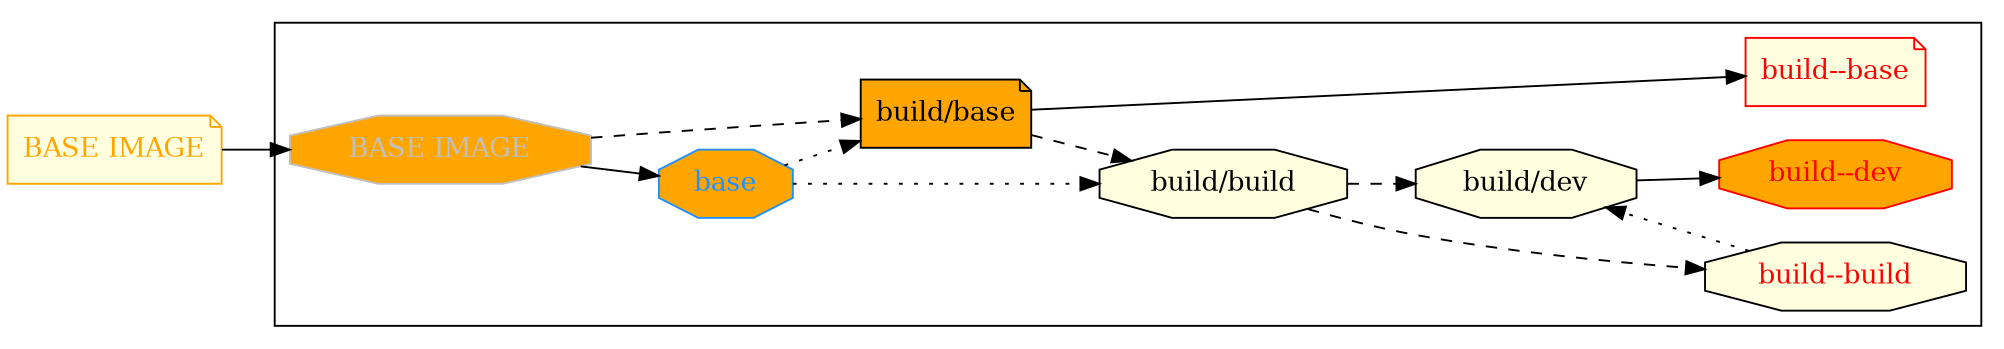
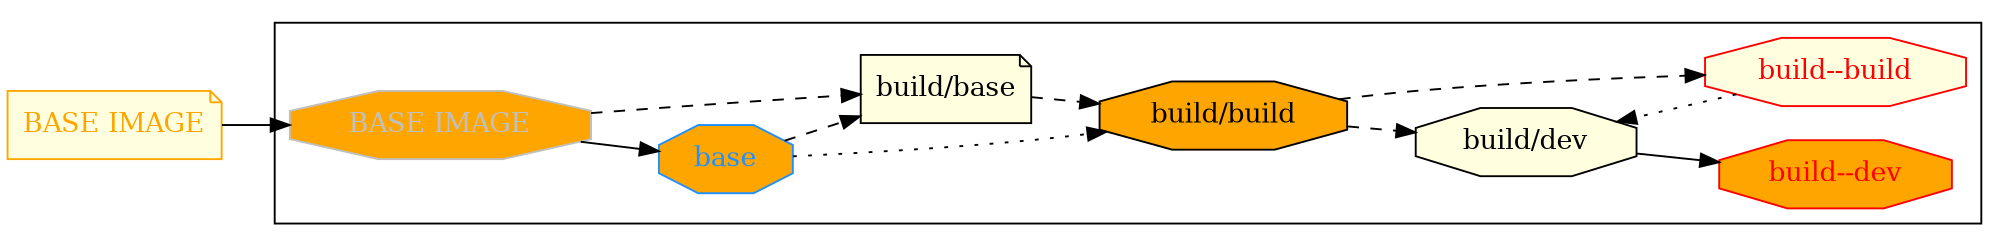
(1836, 72) -> none
(946, 114) -> (946, 89)
(813, 156) -> (813, 132)
(1223, 184) -> (1223, 116)
(1836, 277) -> (1836, 72)
